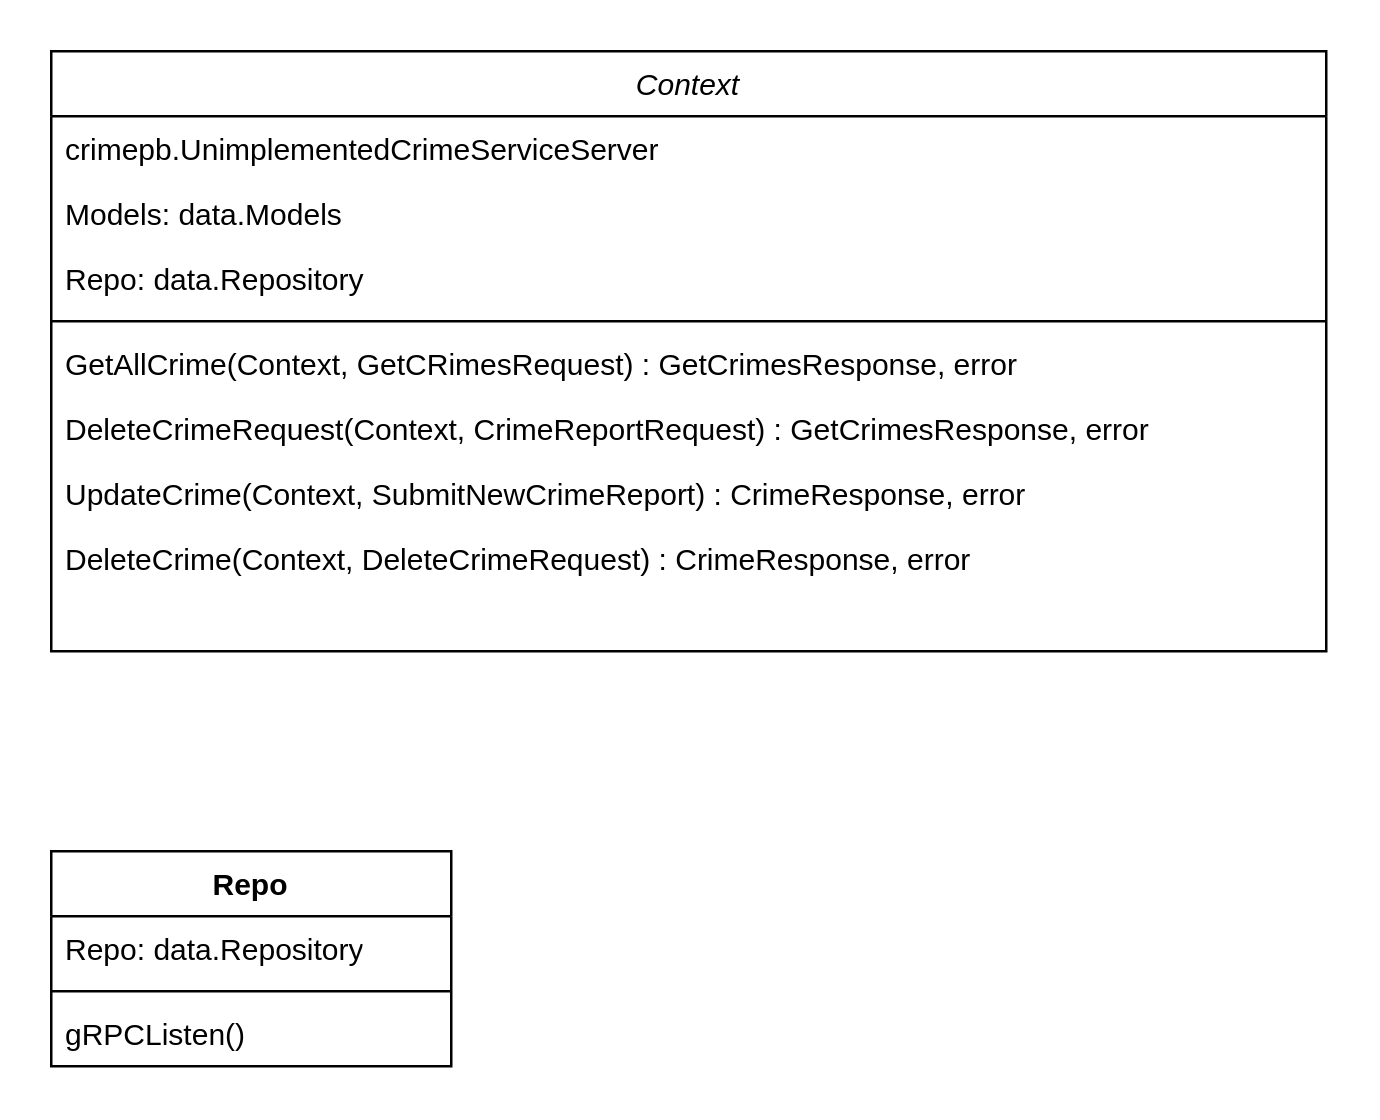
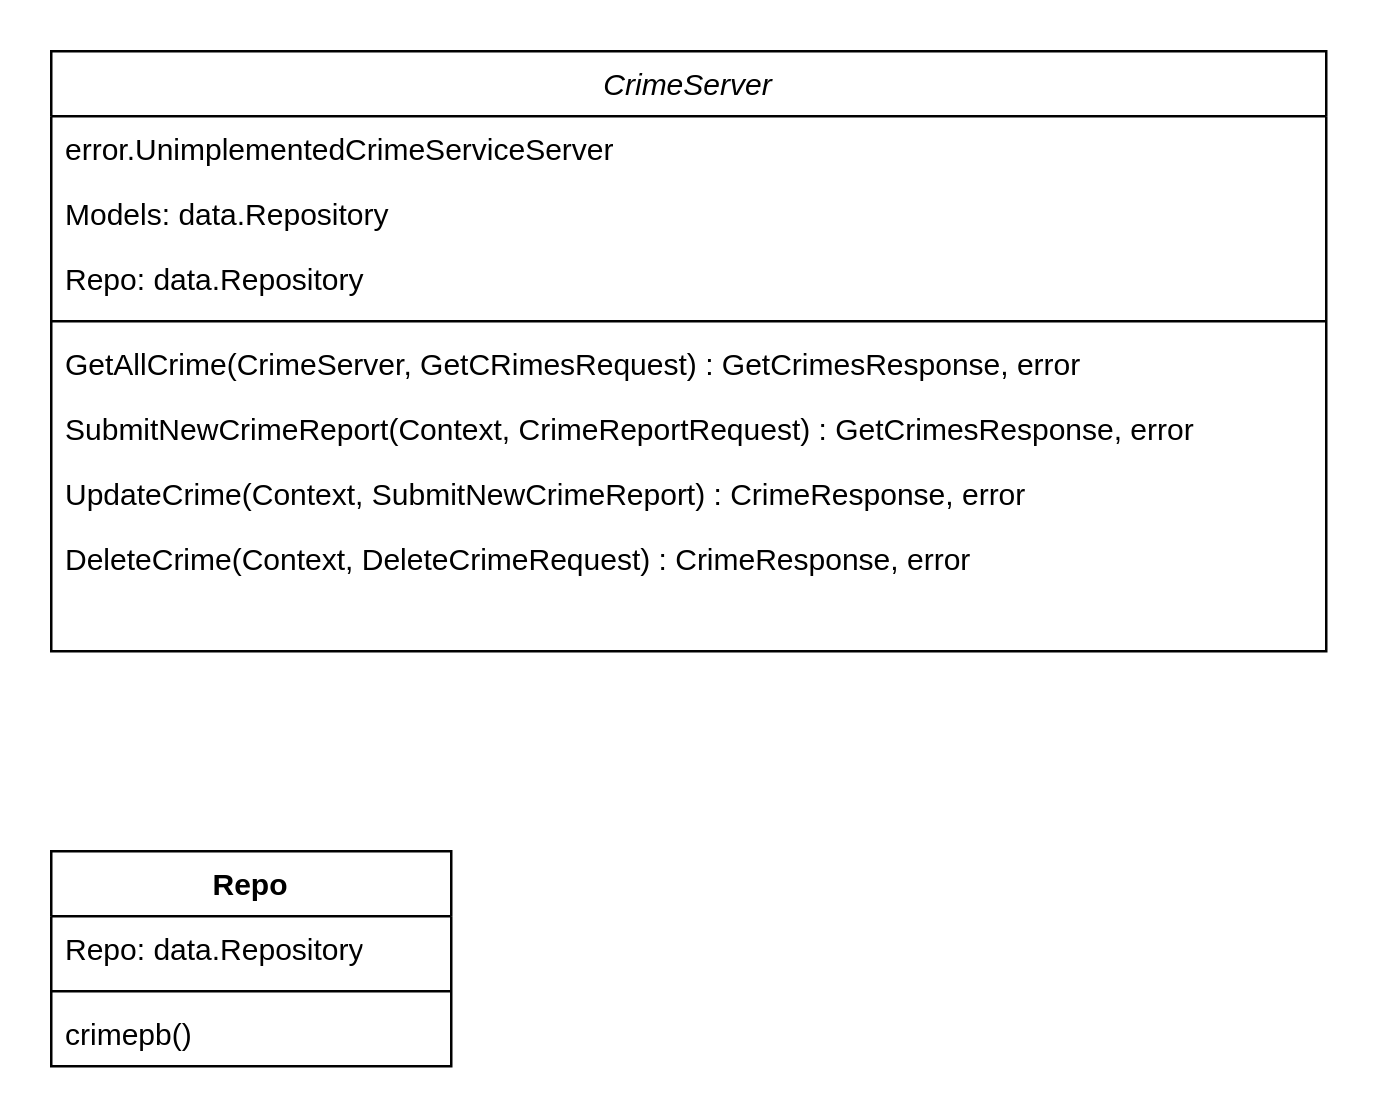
(688, 85) -> (688, 85)
(369, 150) -> (356, 150)
(205, 215) -> (239, 215)
(564, 365) -> (594, 365)
(644, 430) -> (661, 430)
(163, 1037) -> (138, 1037)
